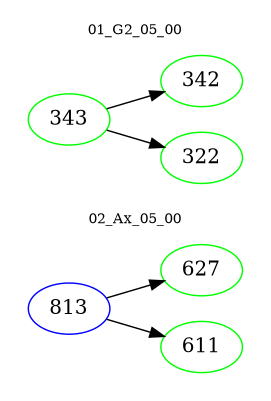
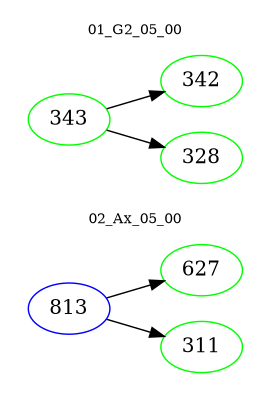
(202, 158) -> (202, 158)
(202, 347) -> (202, 347)
